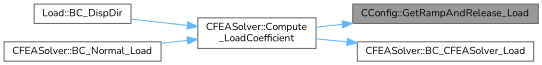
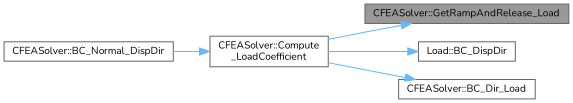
(445, 14) -> (467, 14)
(159, 22) -> (368, 51)
(83, 51) -> (89, 51)
(445, 51) -> (467, 89)
